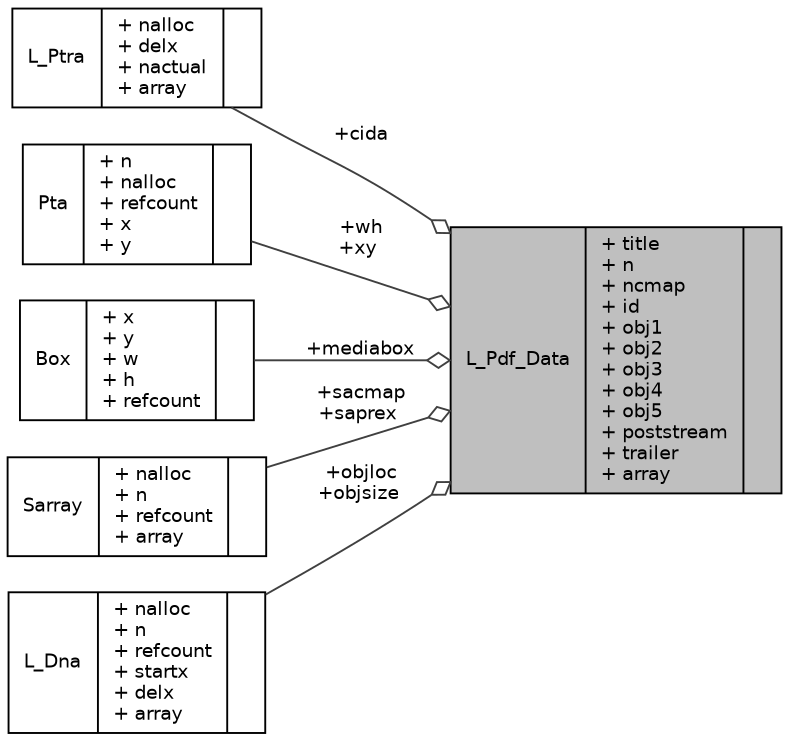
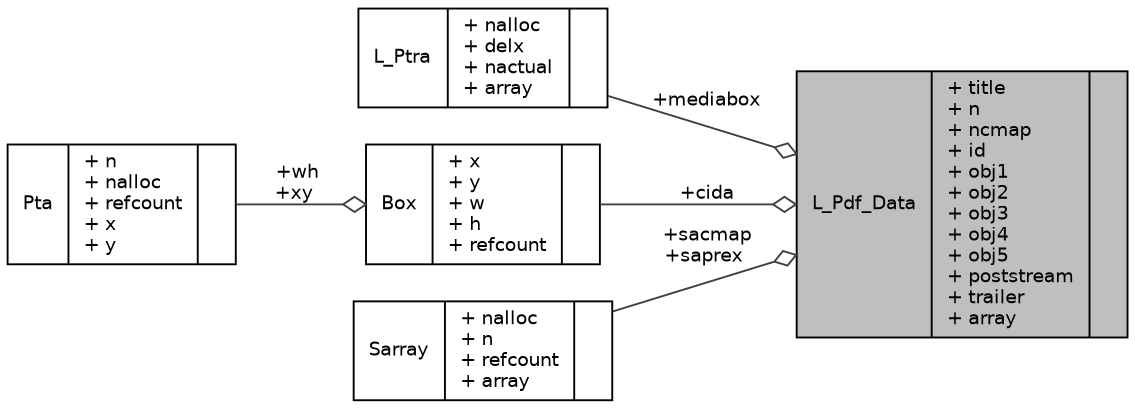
(358, 135) -> (704, 101)
(340, 270) -> (290, 204)
(358, 350) -> (704, 194)
(137, 663) -> none
